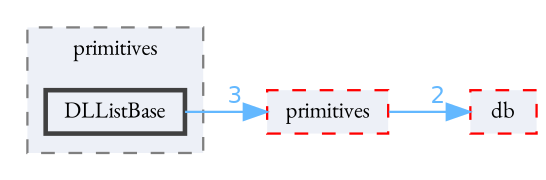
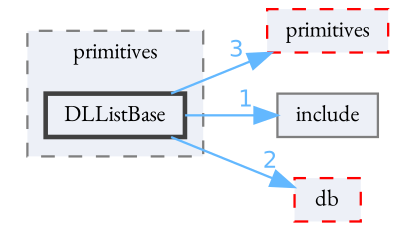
(418, 112) -> (222, 158)
none -> (328, 115)
